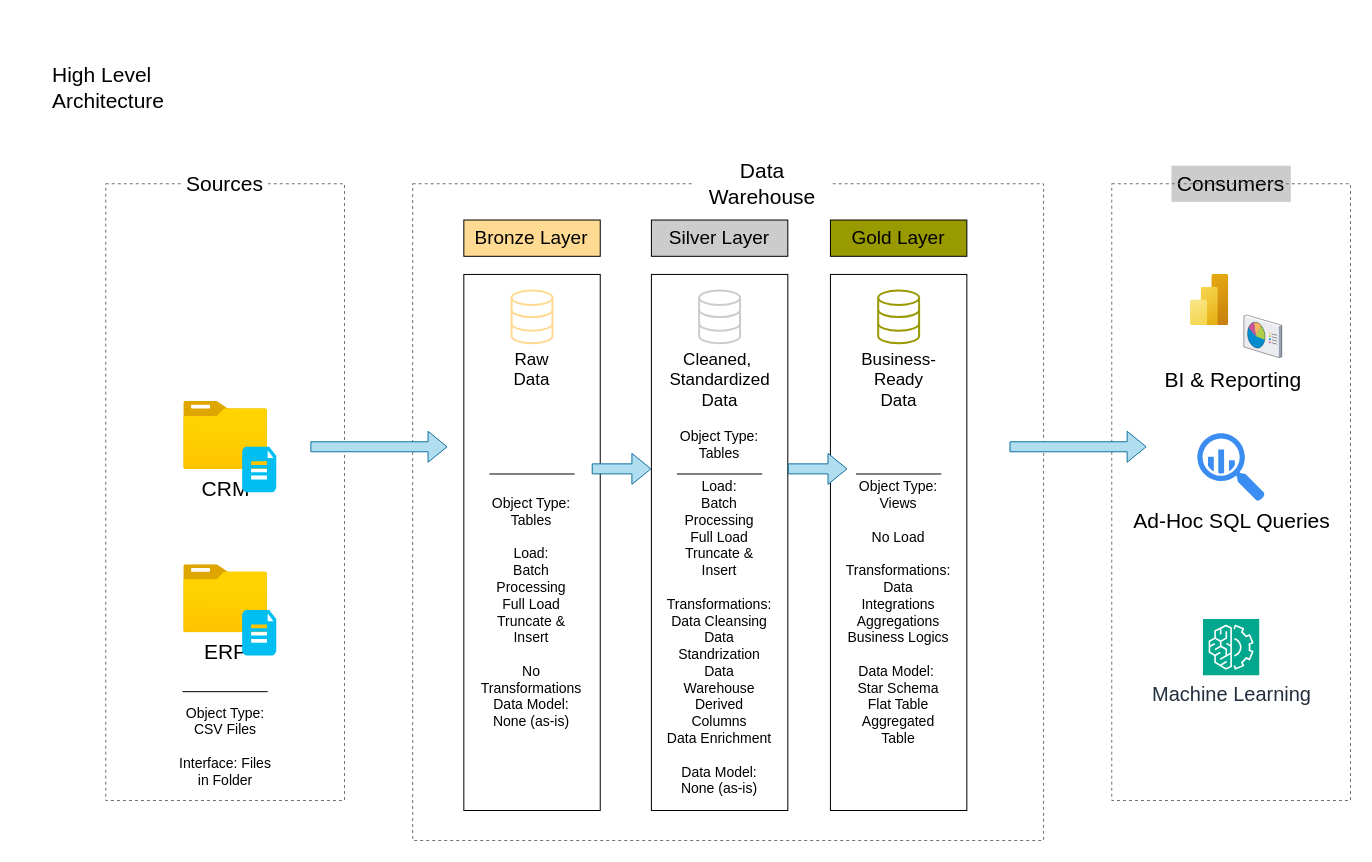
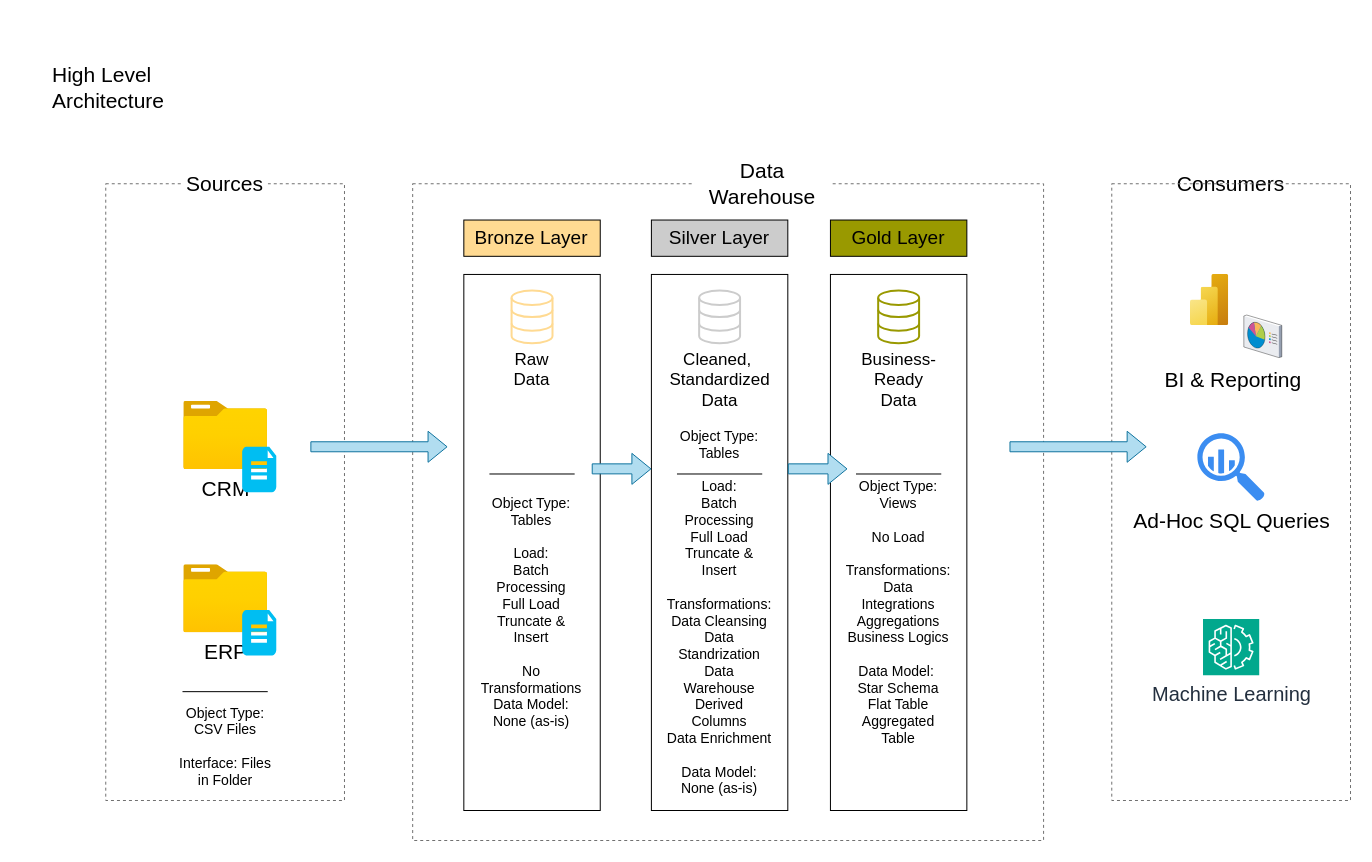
(1231, 184) -> (1231, 184)
